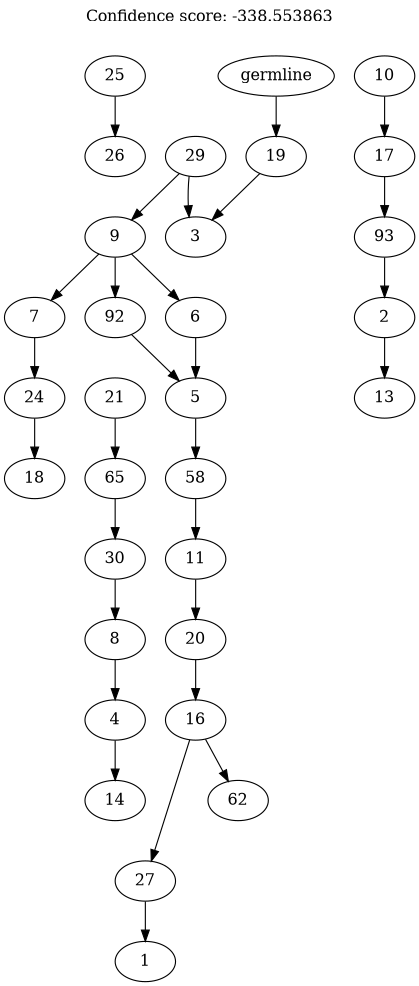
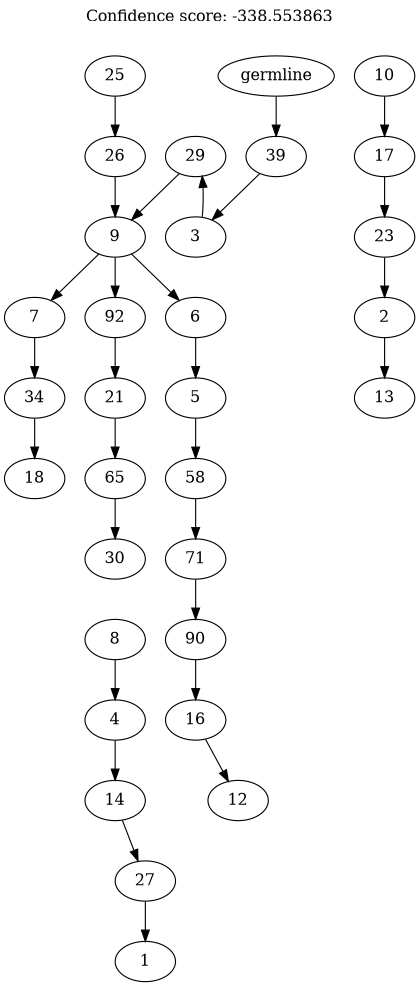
(276, 157) -> (276, 157)
none -> (115, 191)
(188, 191) -> (203, 202)
(385, 237) -> (385, 237)
(151, 354) -> (115, 352)
(35, 398) -> (35, 398)
(196, 559) -> (196, 559)
(115, 594) -> none
(196, 640) -> (196, 640)
(172, 795) -> (128, 835)
(238, 801) -> (238, 801)
